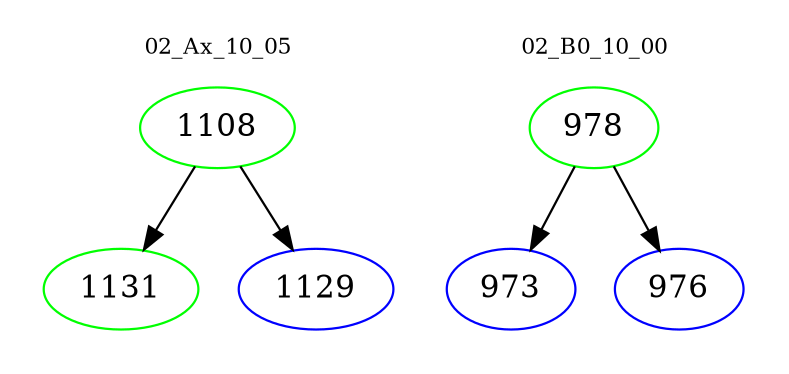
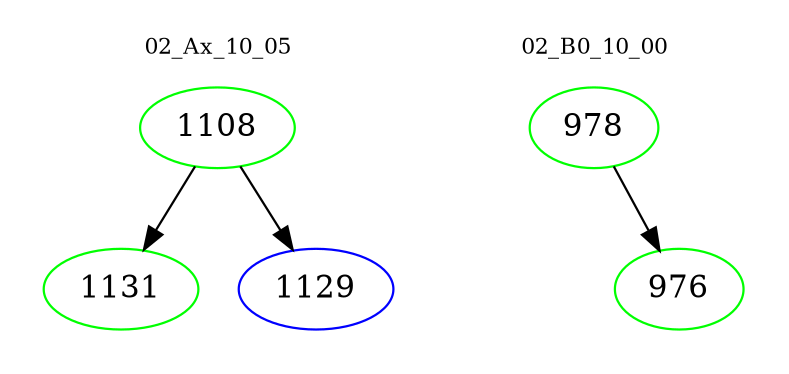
(511, 289) -> none
(679, 289) -> (679, 289)
